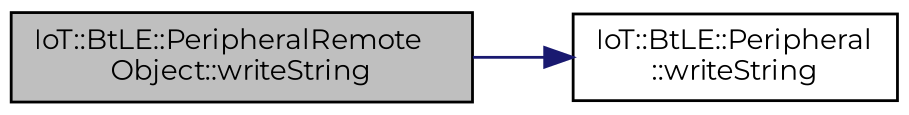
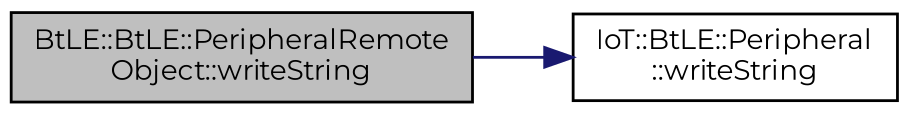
(242, 57) -> (242, 57)
